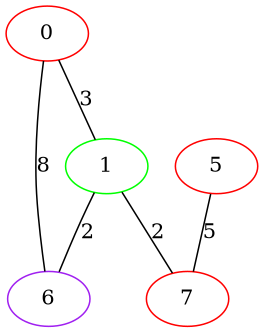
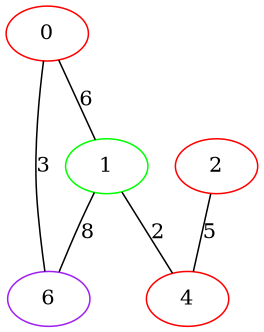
(87, 100) -> (87, 100)
(44, 166) -> (44, 166)
(217, 166) -> (217, 166)
(88, 233) -> (88, 233)
(188, 299) -> (188, 299)
